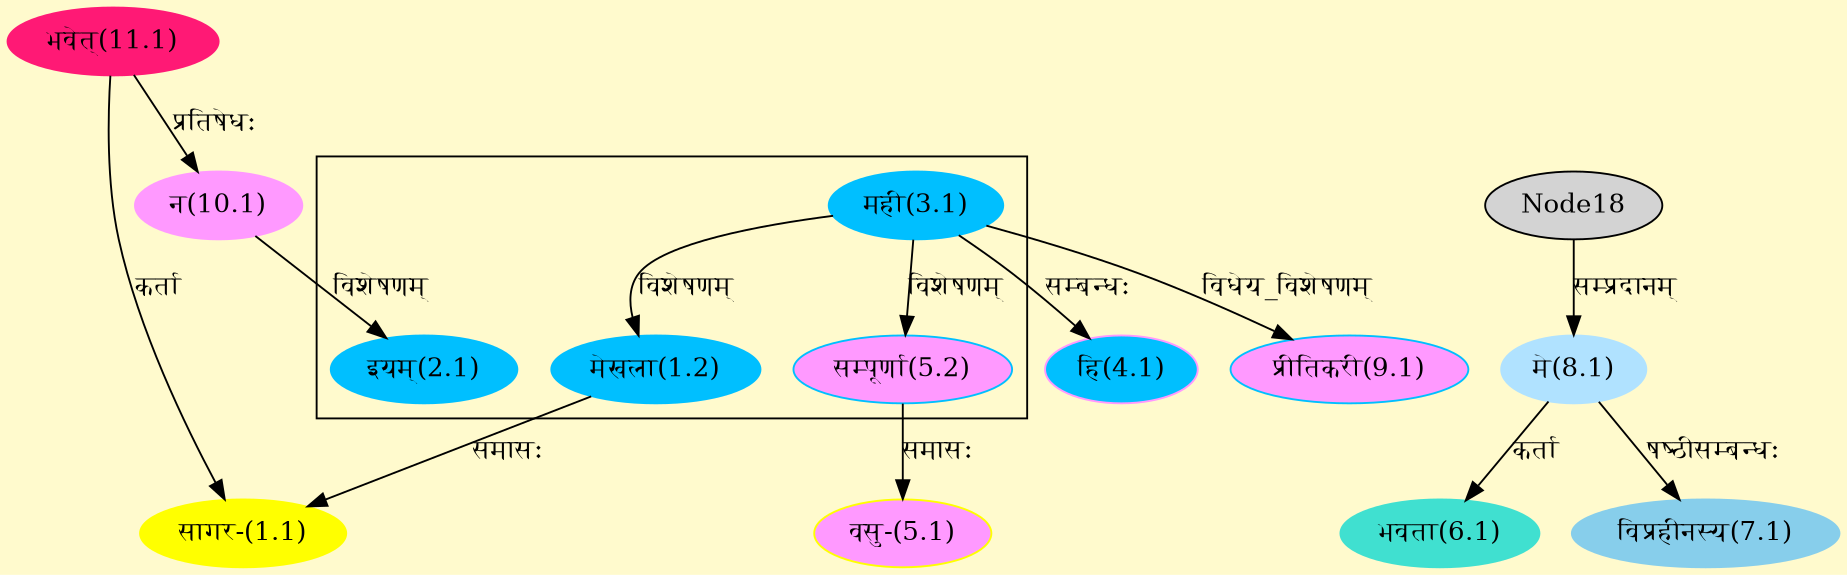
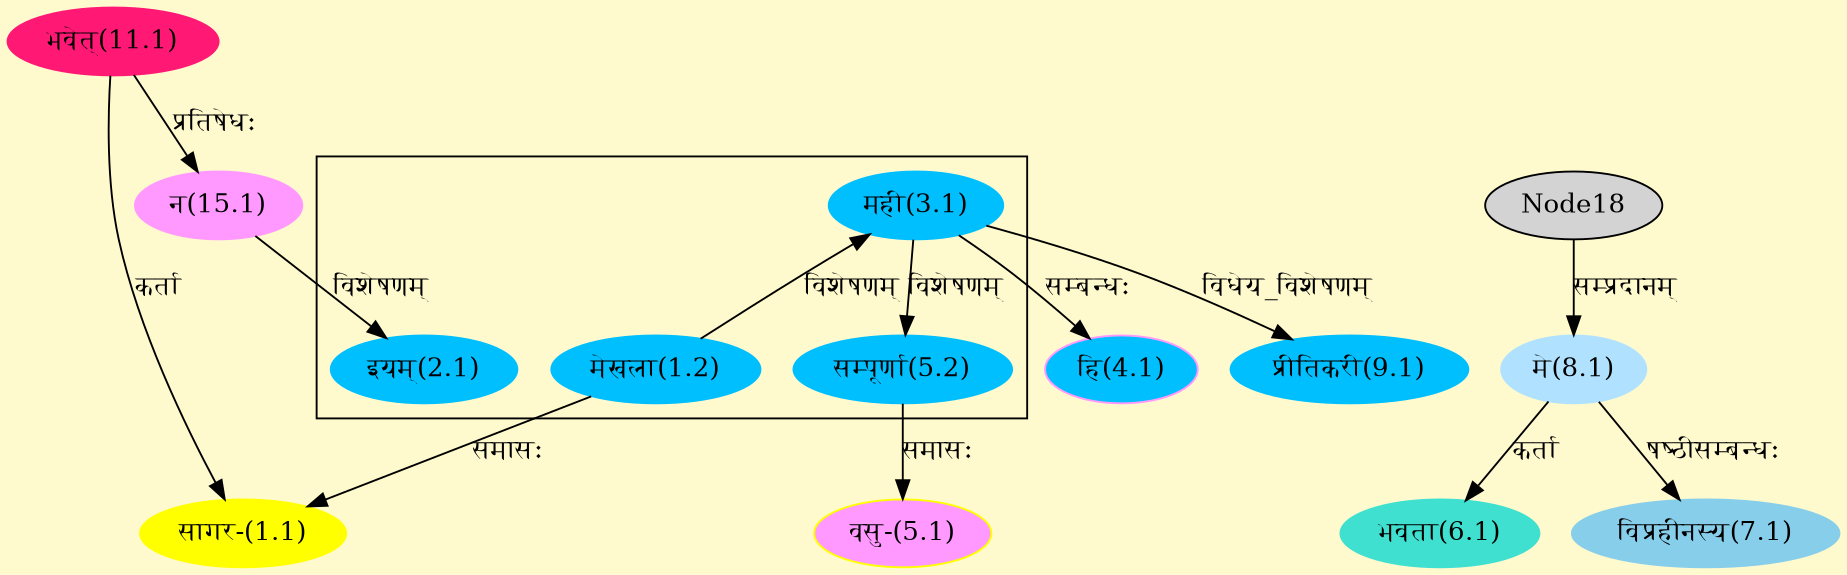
(219, 205) -> (219, 205)
(710, 239) -> (776, 291)
(903, 369) -> (903, 369)
(1349, 369) -> (1349, 369)
